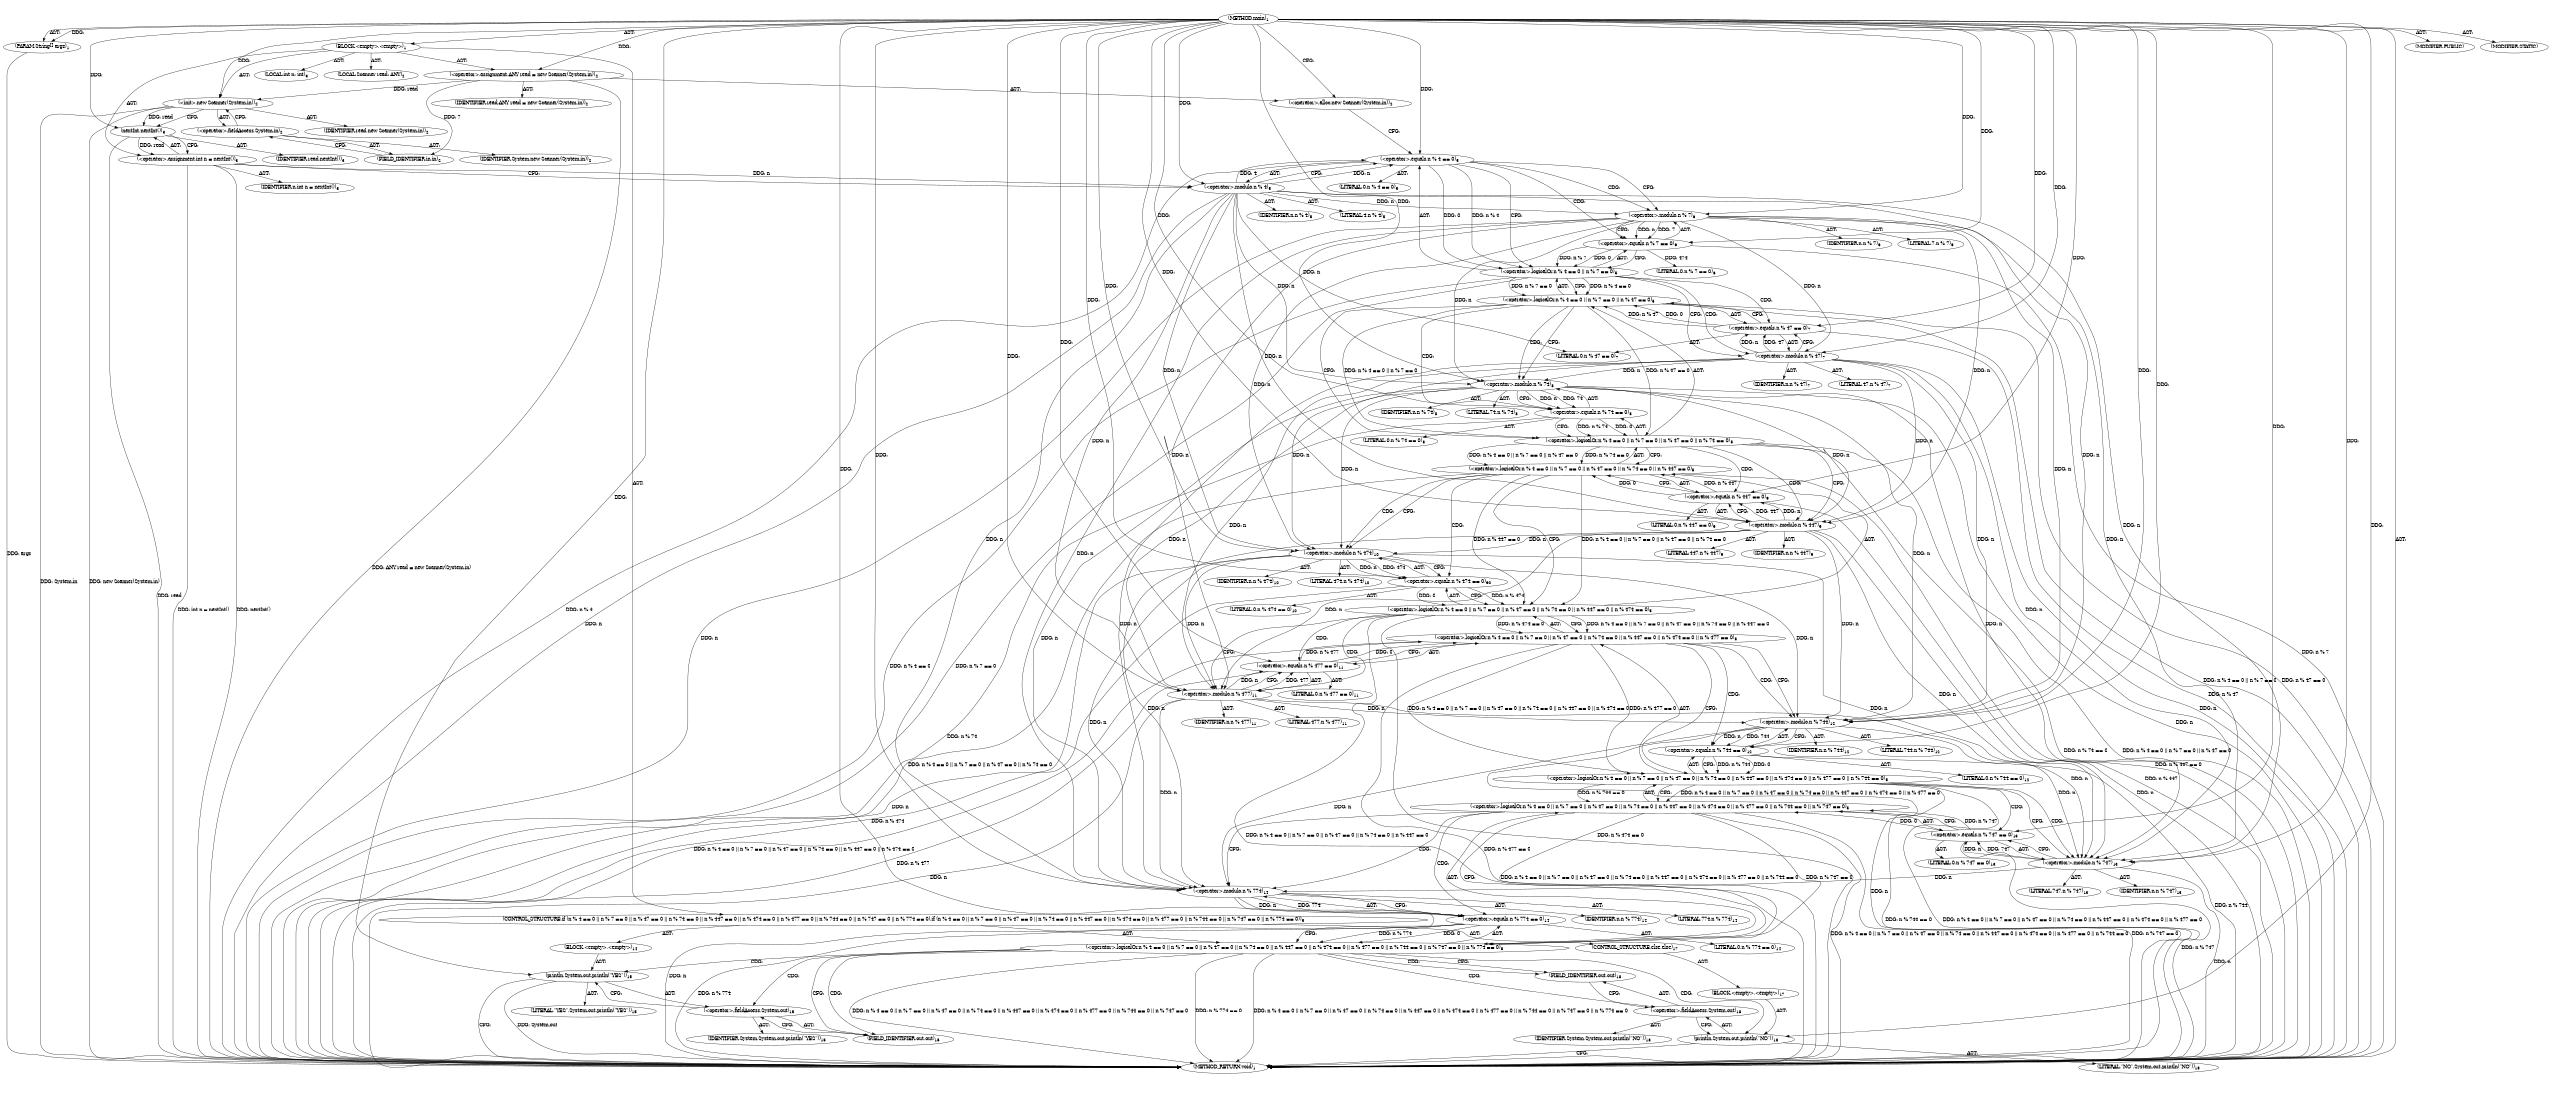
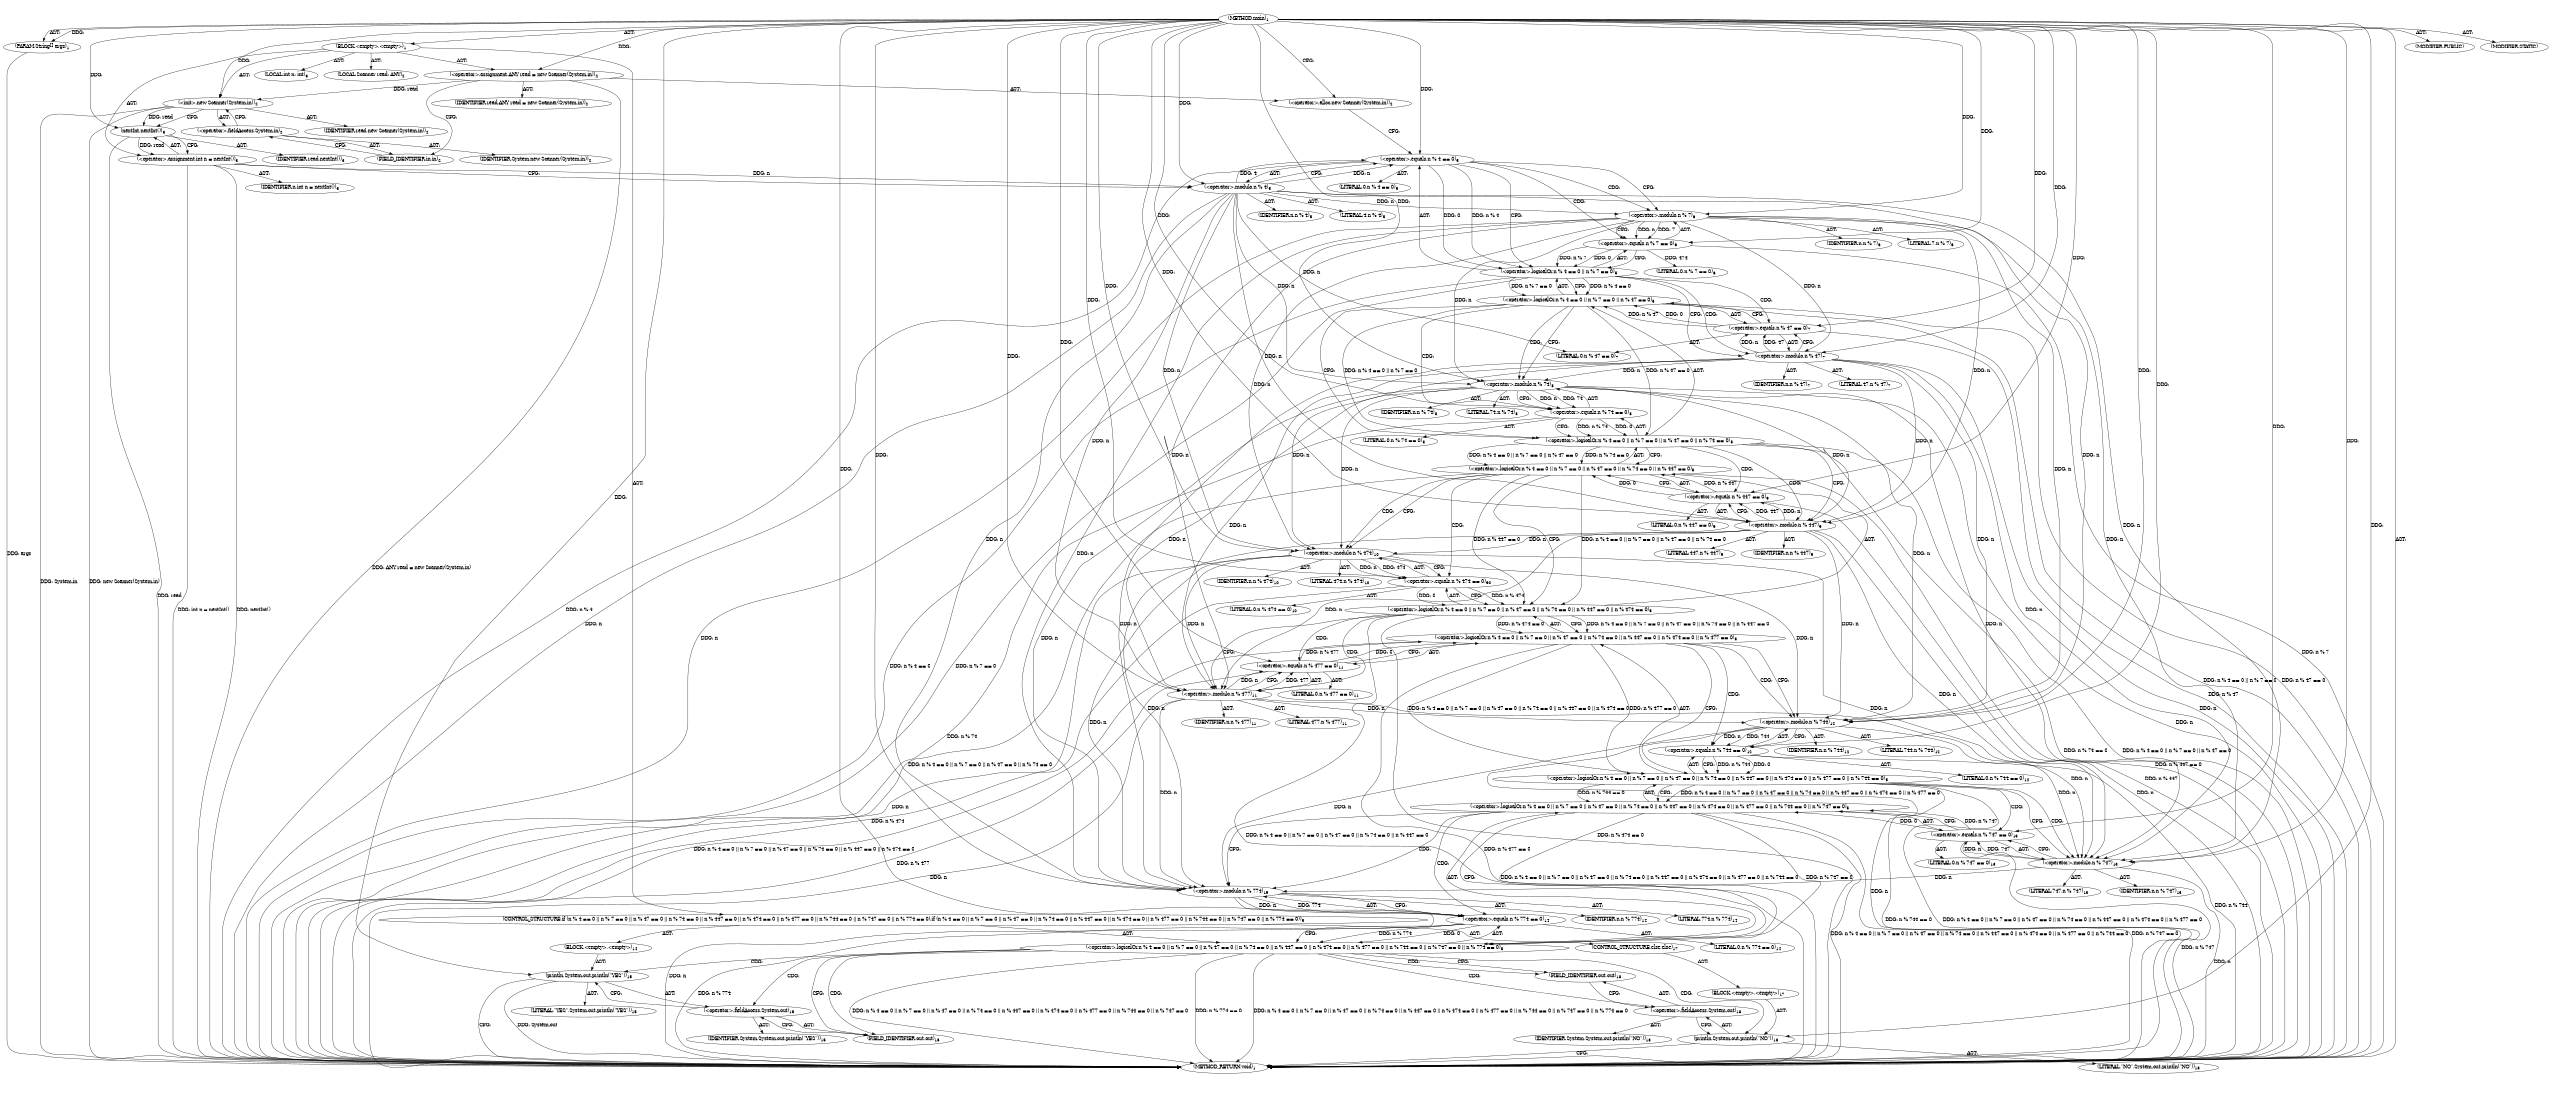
(452, 118) -> (452, 118)
(1266, 891) -> (1266, 891)
